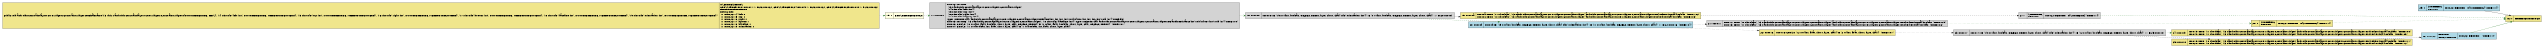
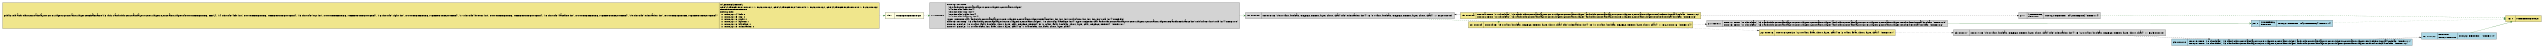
(2459, 8) -> none
(909, 16) -> (909, 16)
(1457, 17) -> (1458, 15)
(2528, 19) -> (2528, 19)
(2099, 23) -> (2099, 23)
(2292, 23) -> (2292, 23)
(1581, 25) -> (1581, 25)
(2292, 33) -> none
(2292, 42) -> (2292, 42)
